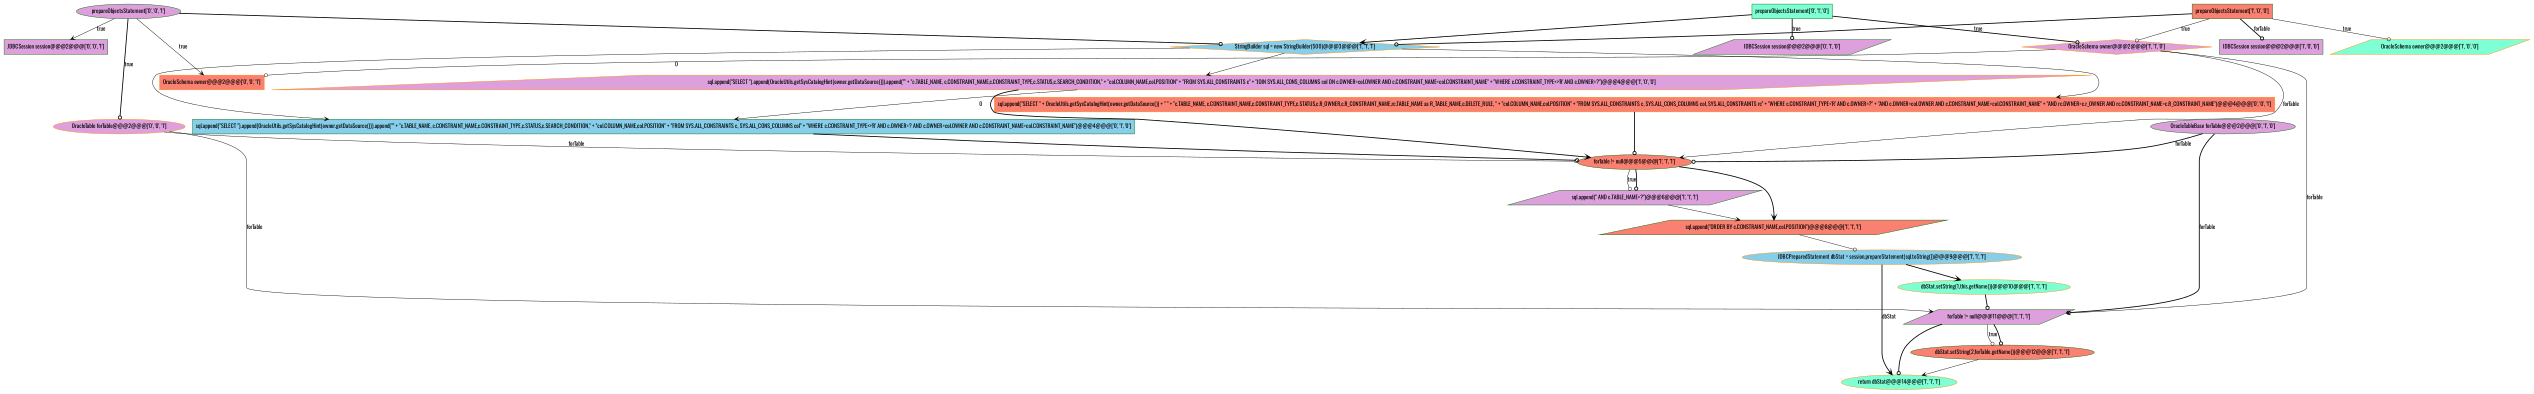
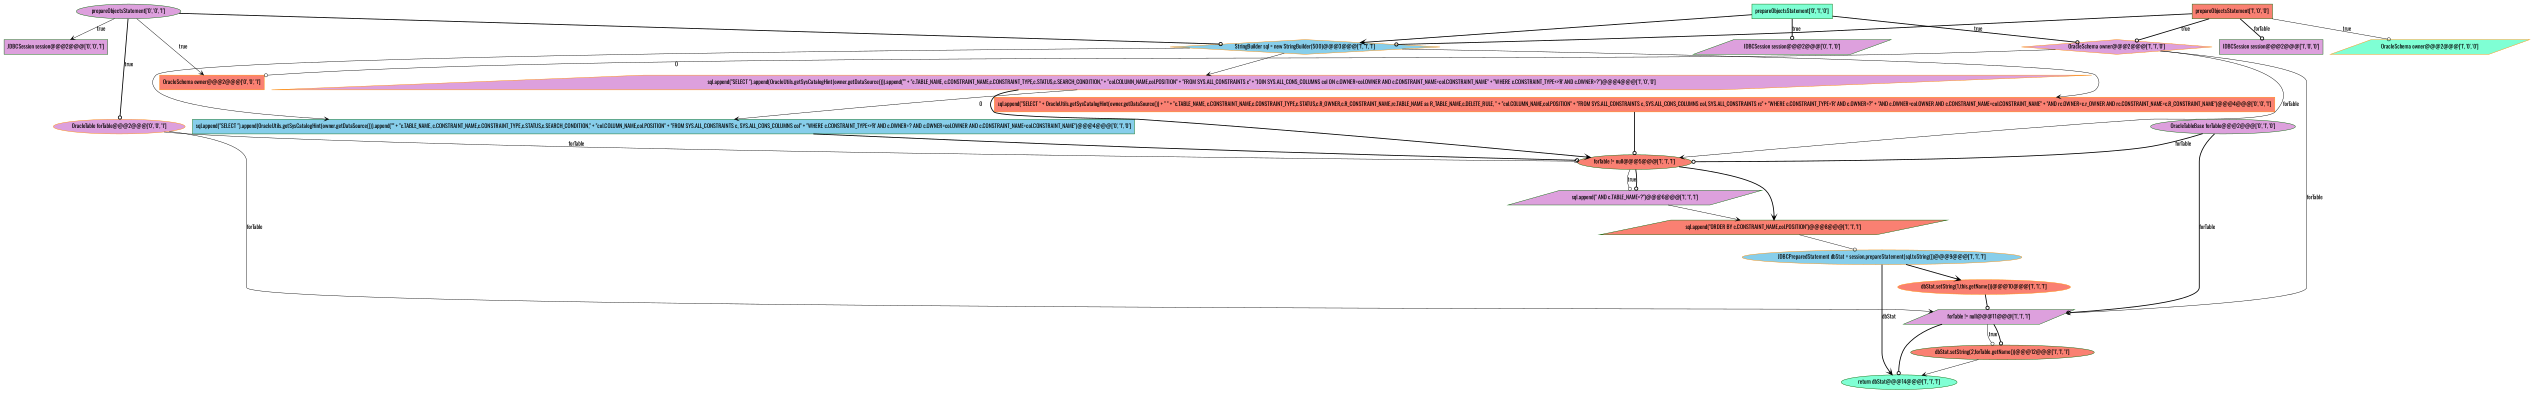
(2174, 29) -> (2174, 29)
(1984, 287) -> (1984, 287)
(1899, 382) -> (1899, 382)
